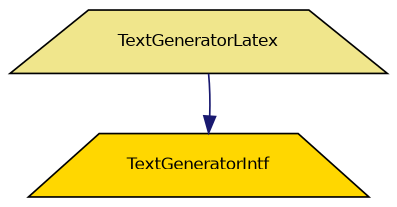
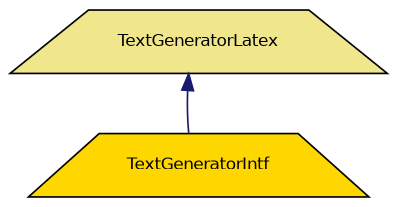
(210, 95) -> (187, 112)
